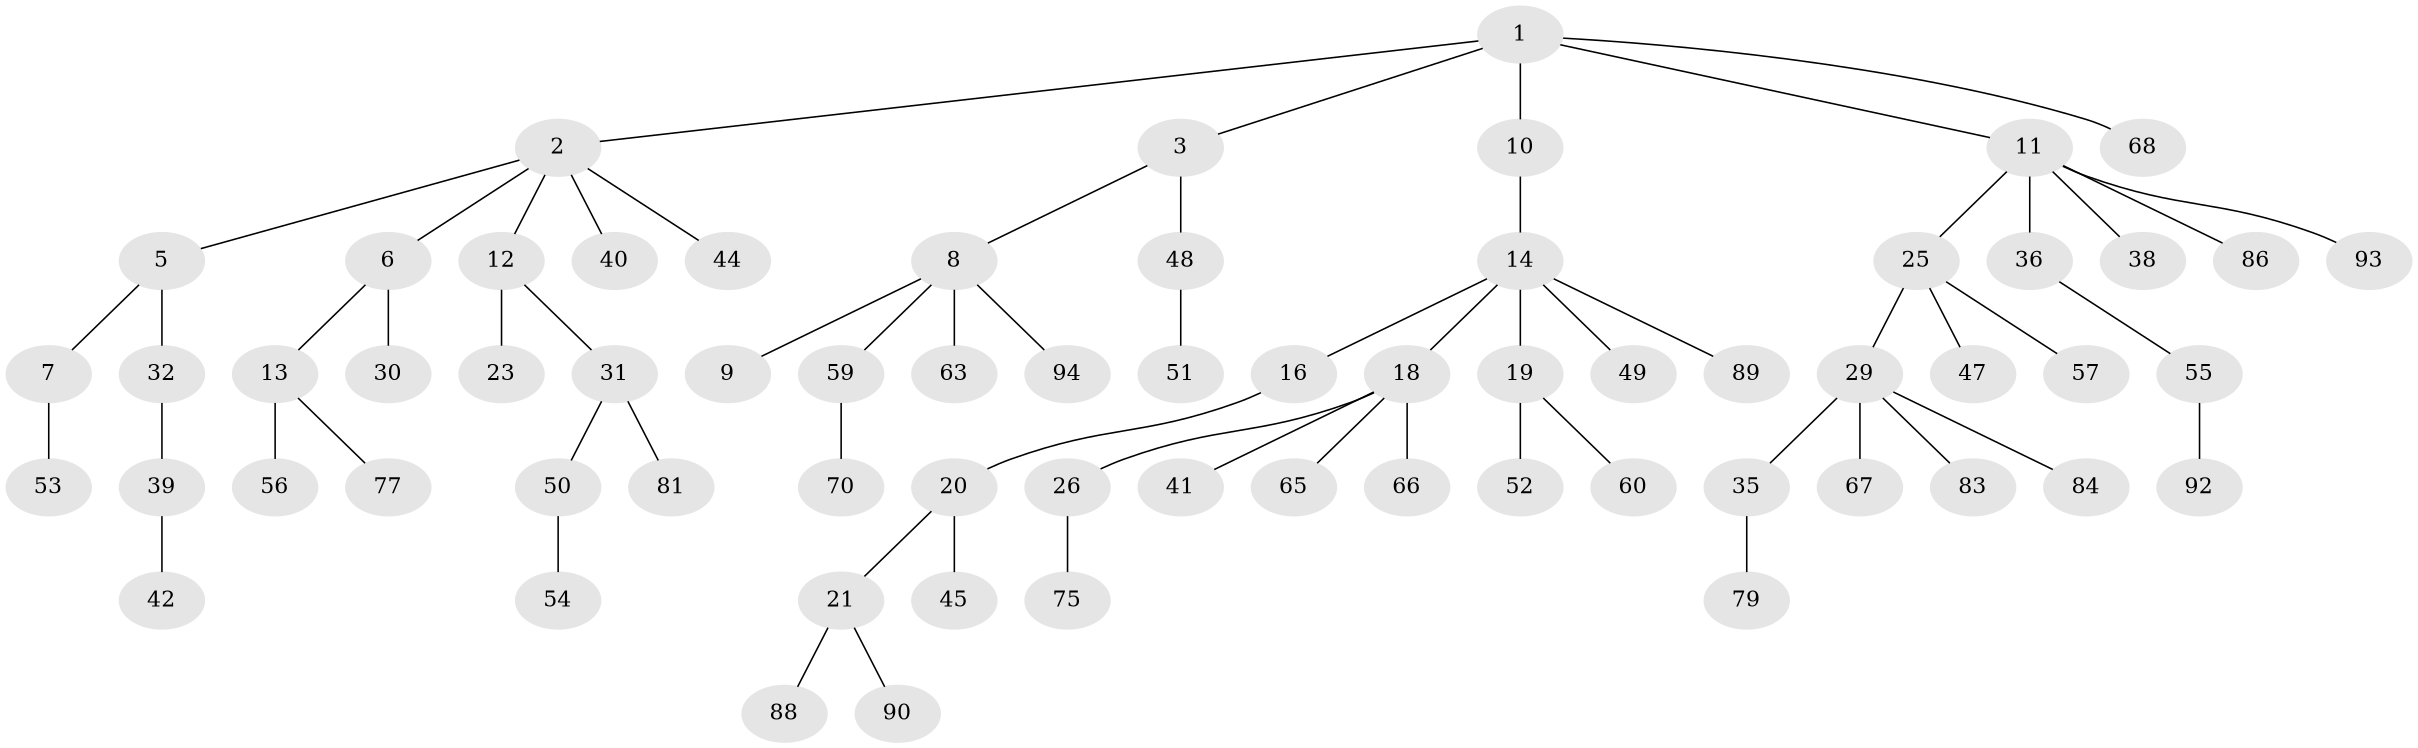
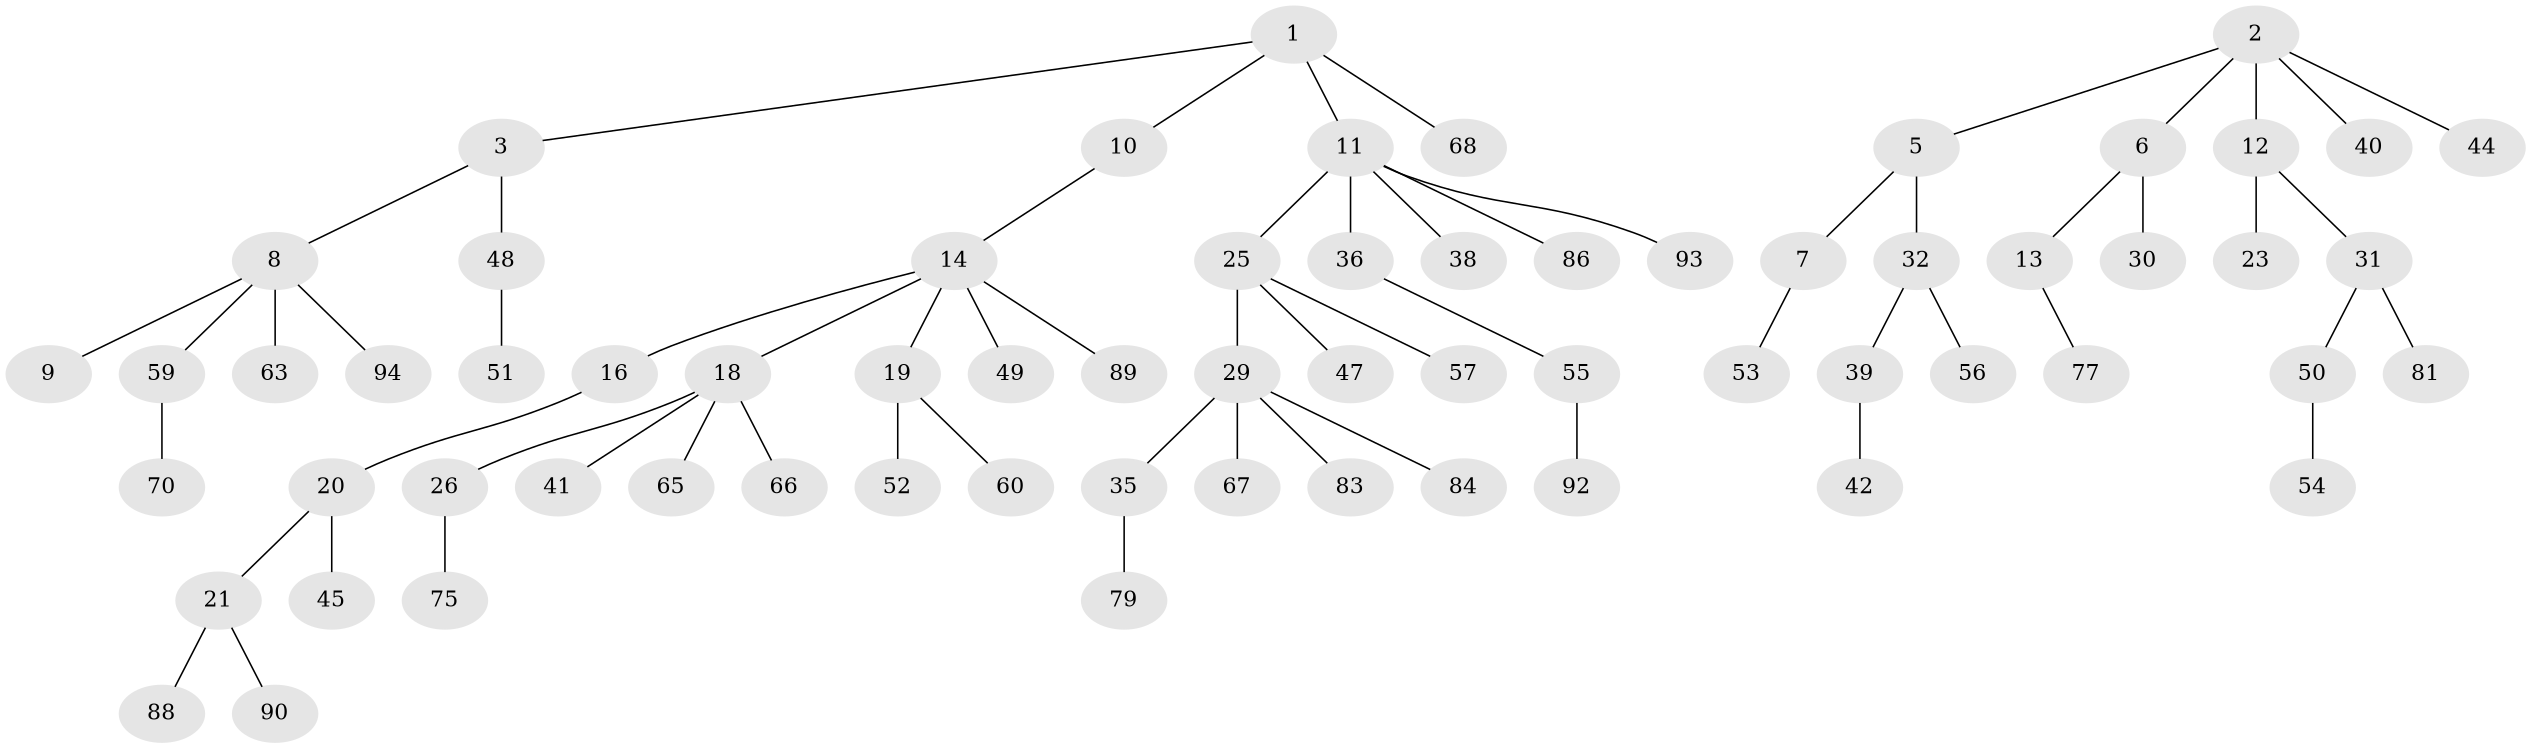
(1039, 91) -> none
(275, 431) -> (1945, 318)
